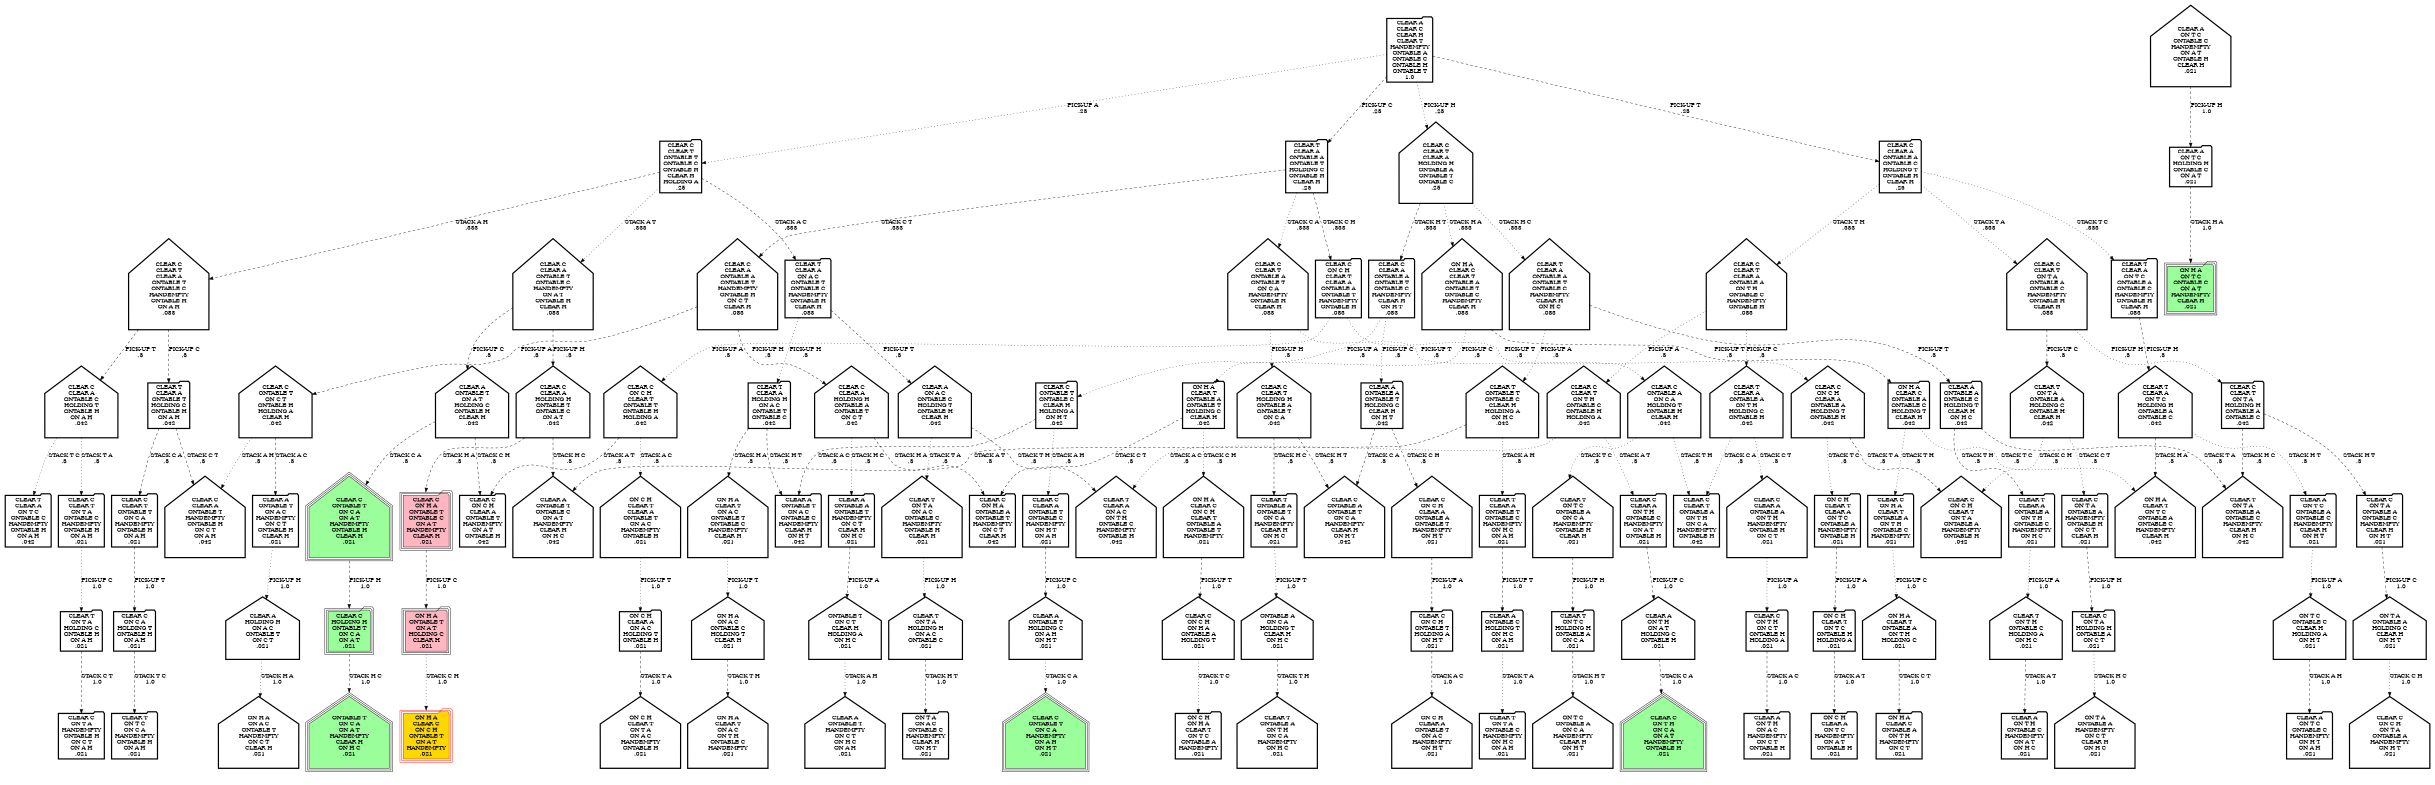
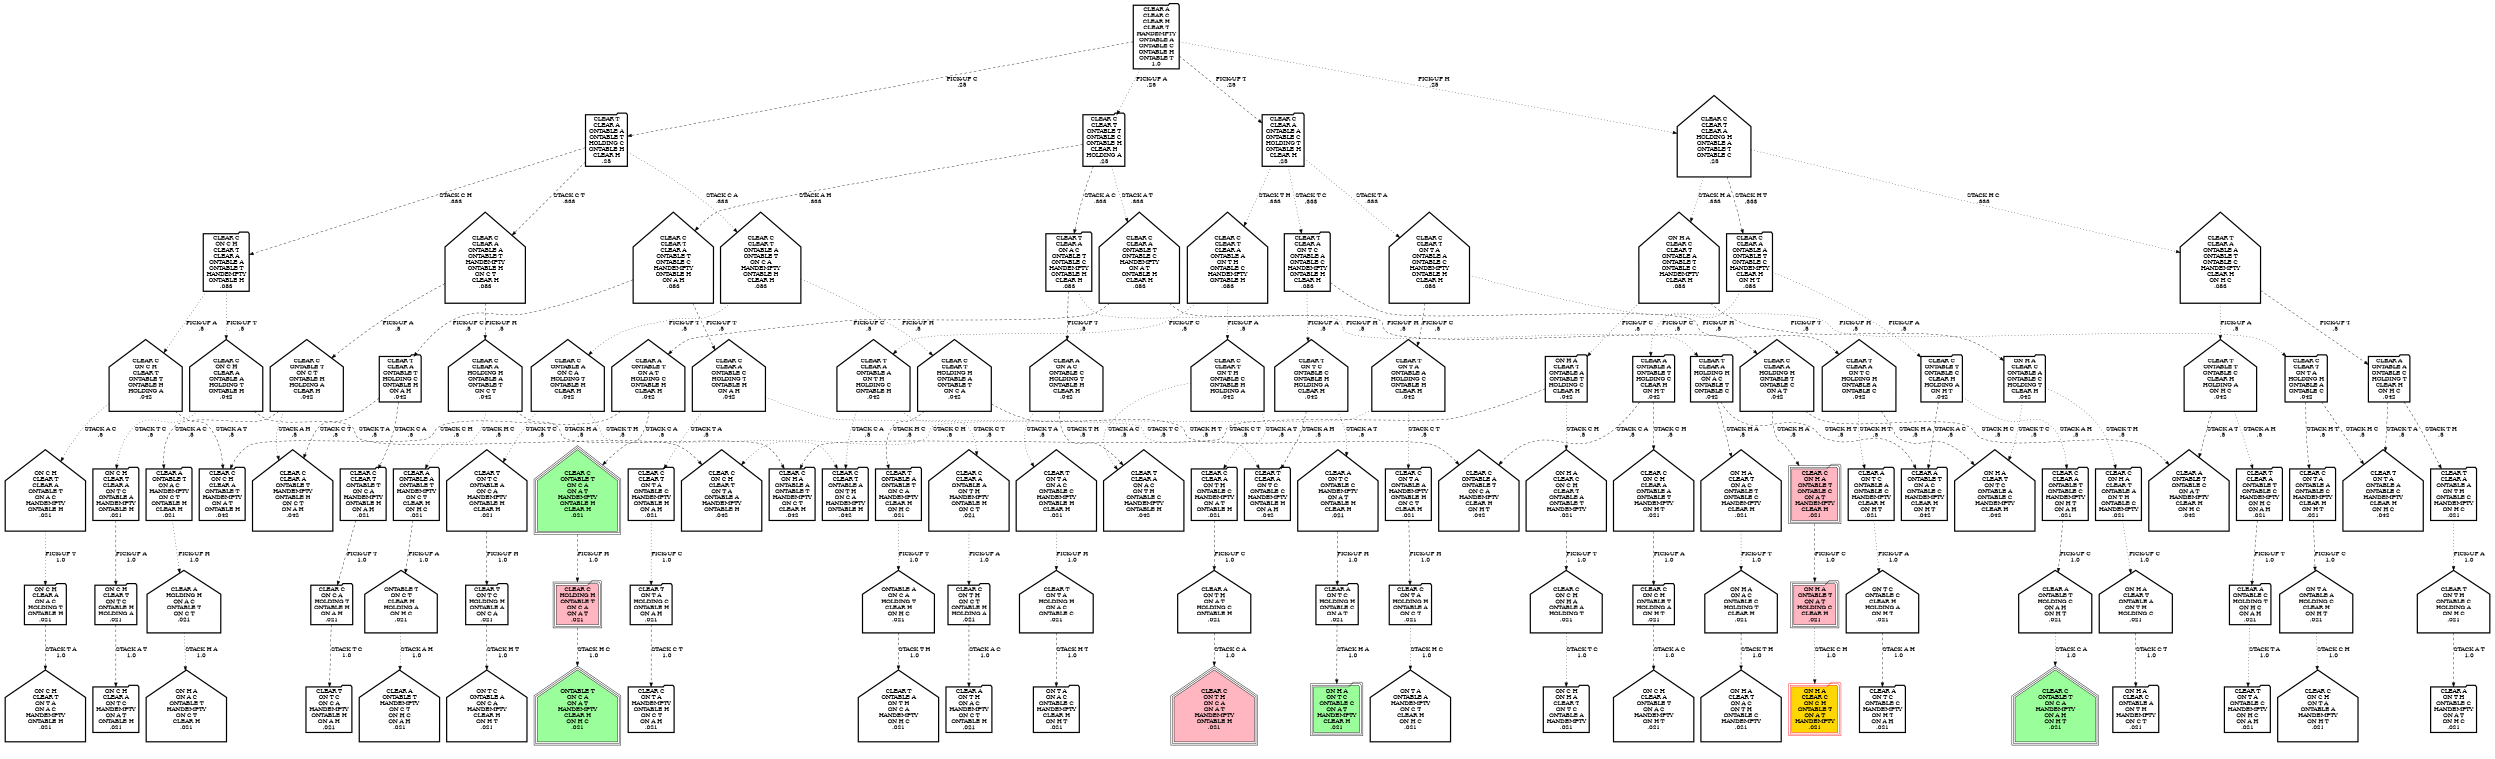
none -> (1311, 379)
(349, 631) -> (577, 605)
(1663, 736) -> (1214, 710)
